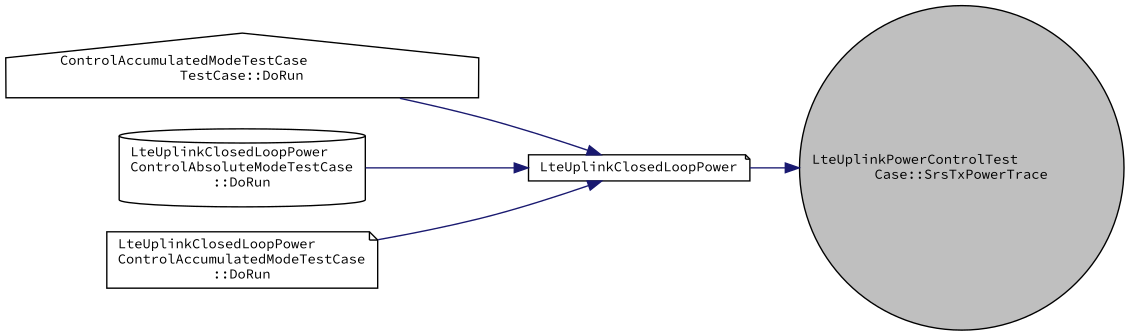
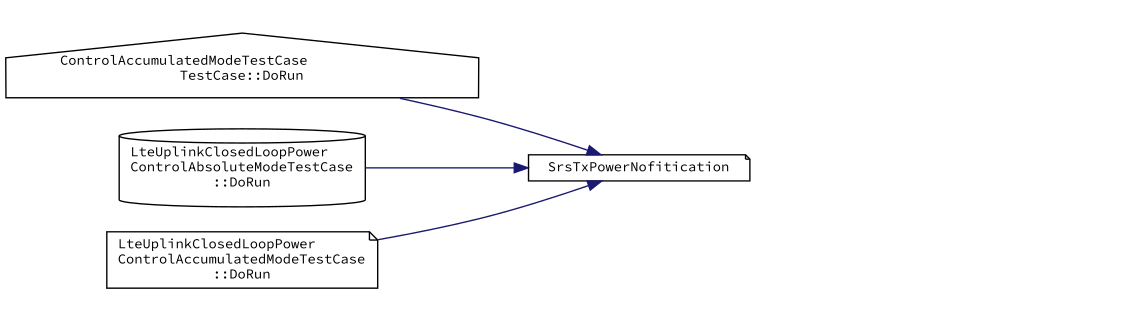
(639, 168) -> (639, 168)
(962, 168) -> none
